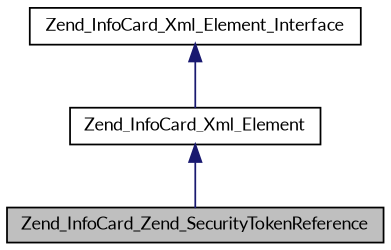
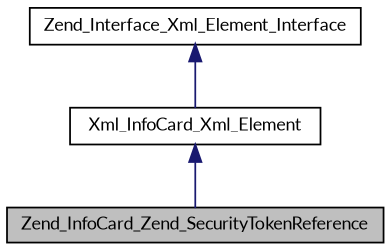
(195, 26) -> (195, 26)
(195, 126) -> (195, 126)
